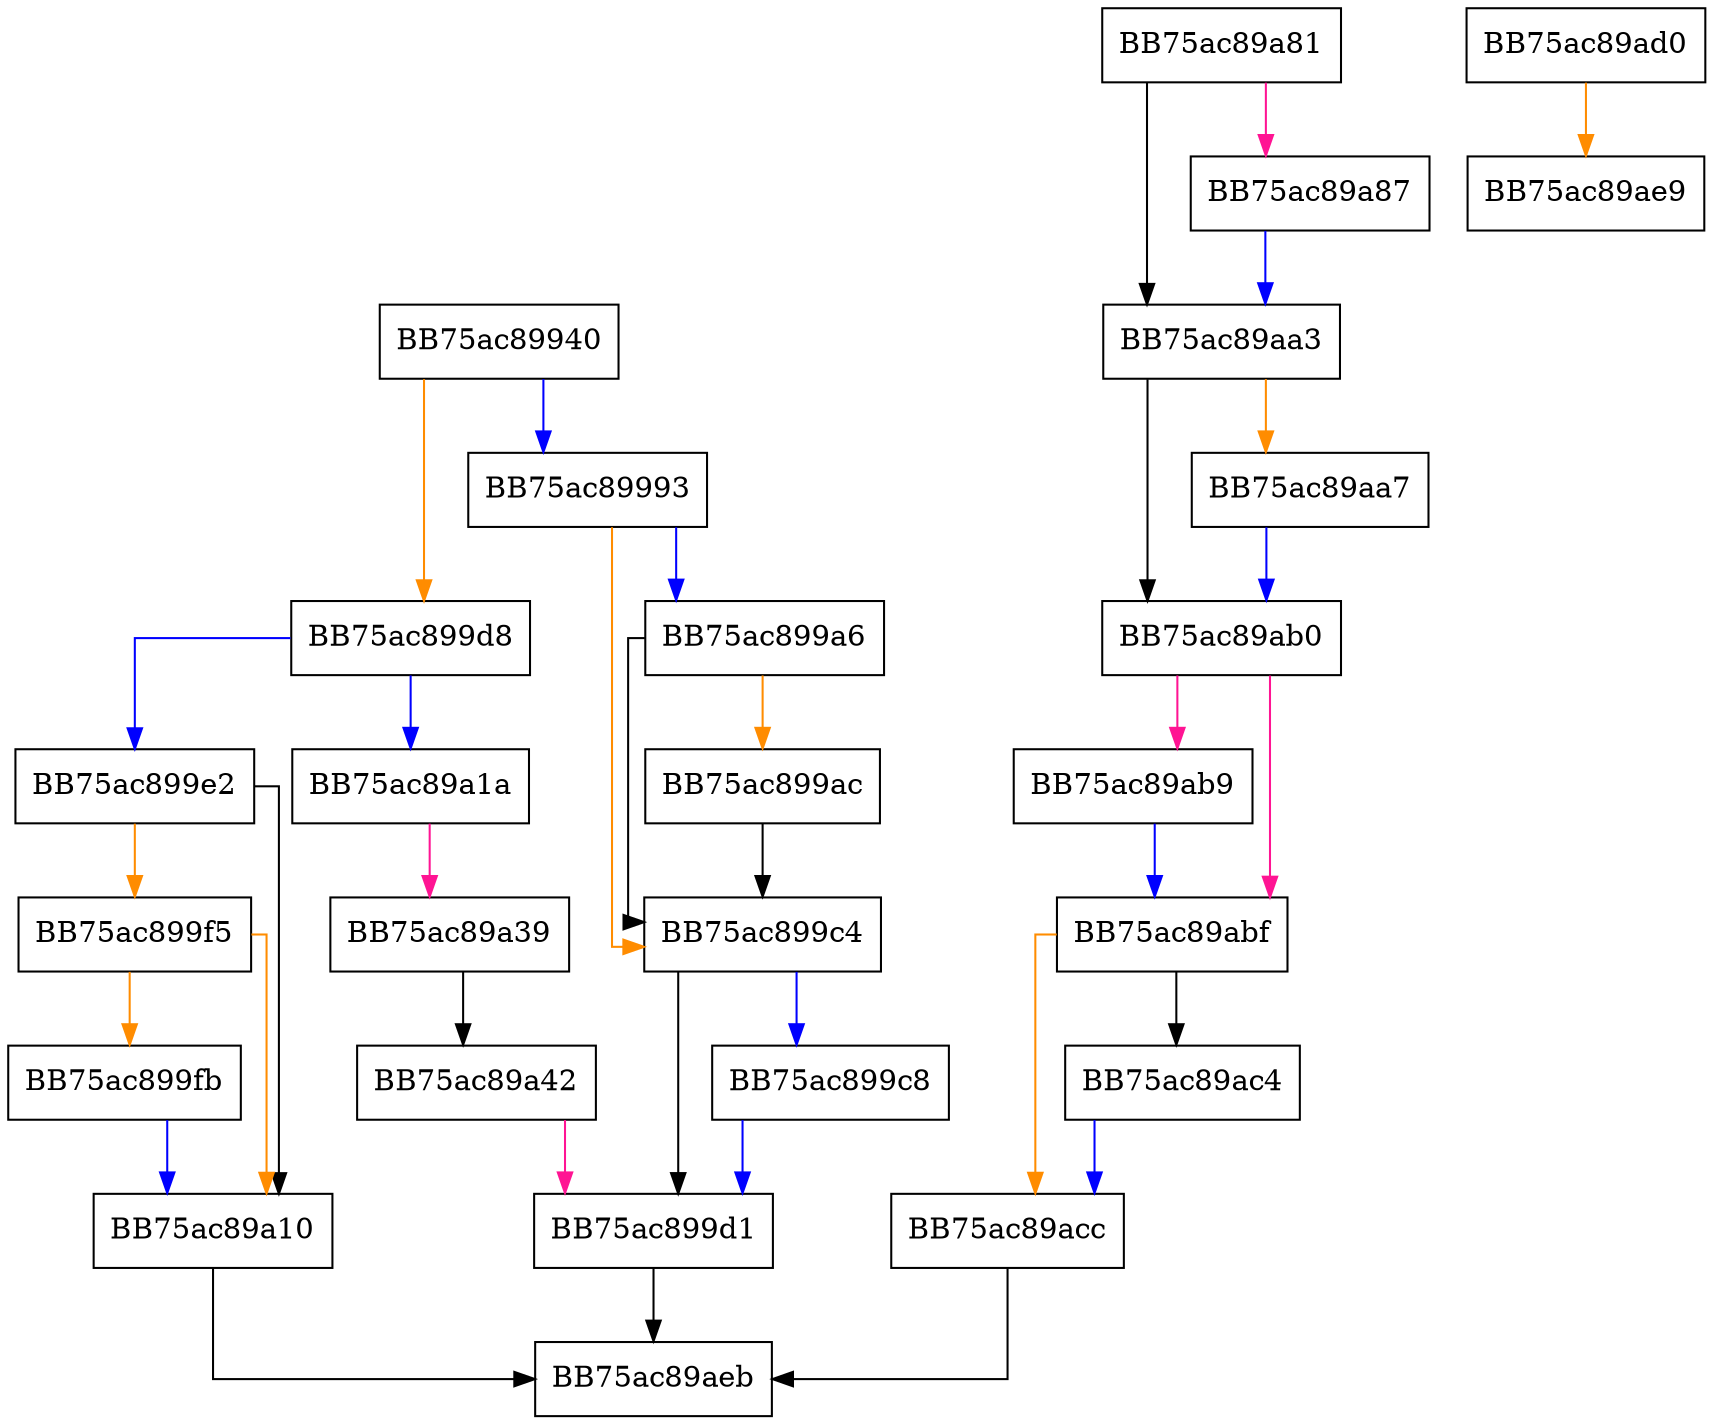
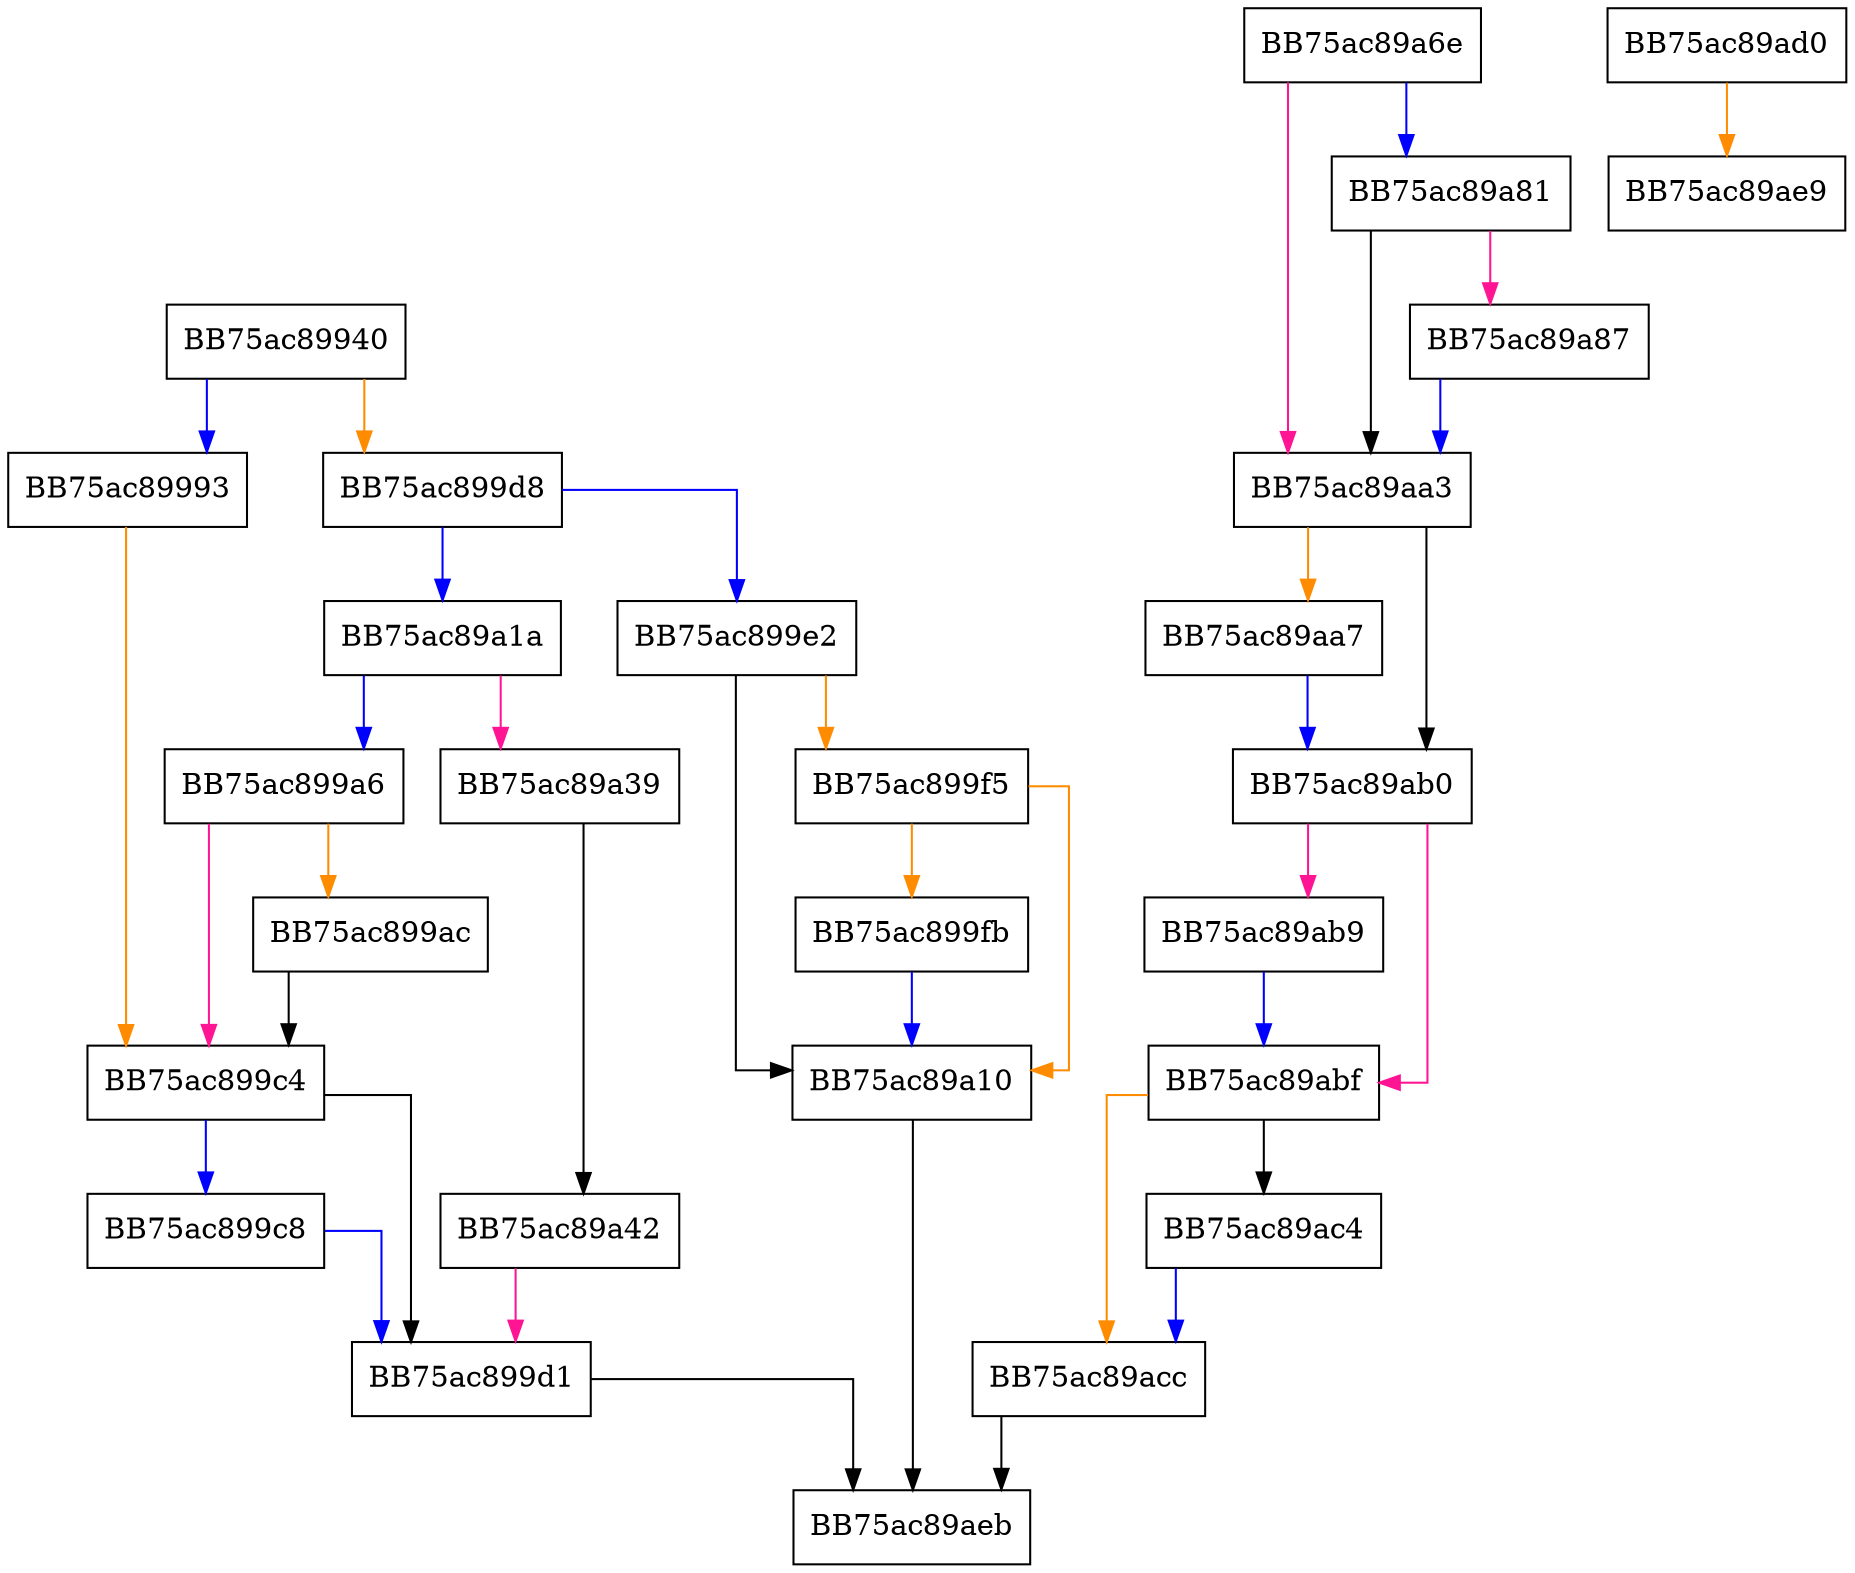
none -> (1363, 45)
(676, 553) -> (364, 702)
(628, 773) -> (209, 924)
